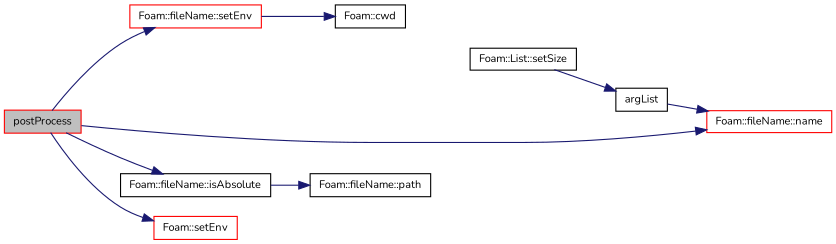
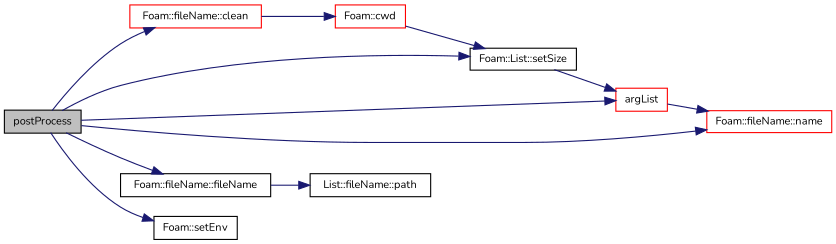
(196, 16) -> (196, 16)
(370, 16) -> (370, 16)
none -> (440, 36)
none -> (257, 62)
(642, 100) -> (642, 100)
none -> (343, 111)
(43, 122) -> (43, 122)
(196, 185) -> (196, 185)
(370, 185) -> (370, 185)
(196, 228) -> (196, 228)
